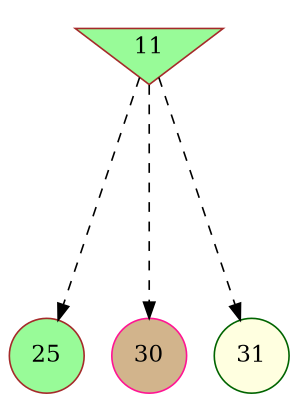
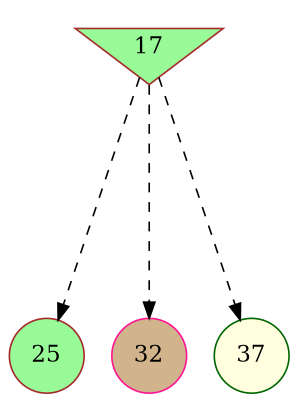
(149, 47) -> (149, 47)
(149, 356) -> (149, 356)
(252, 356) -> (252, 356)
